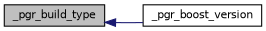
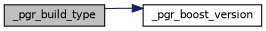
(129, 23) -> (119, 8)
